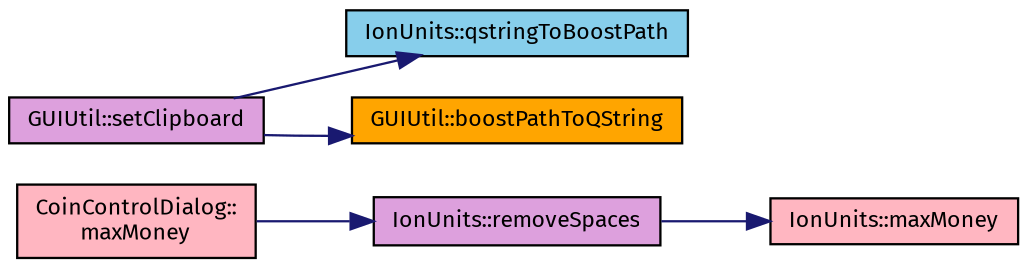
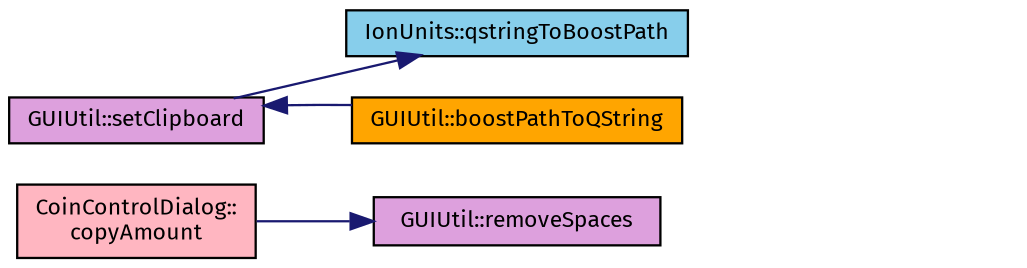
(296, 136) -> (320, 105)
(136, 221) -> (136, 221)
(517, 221) -> (517, 221)
(894, 221) -> none
